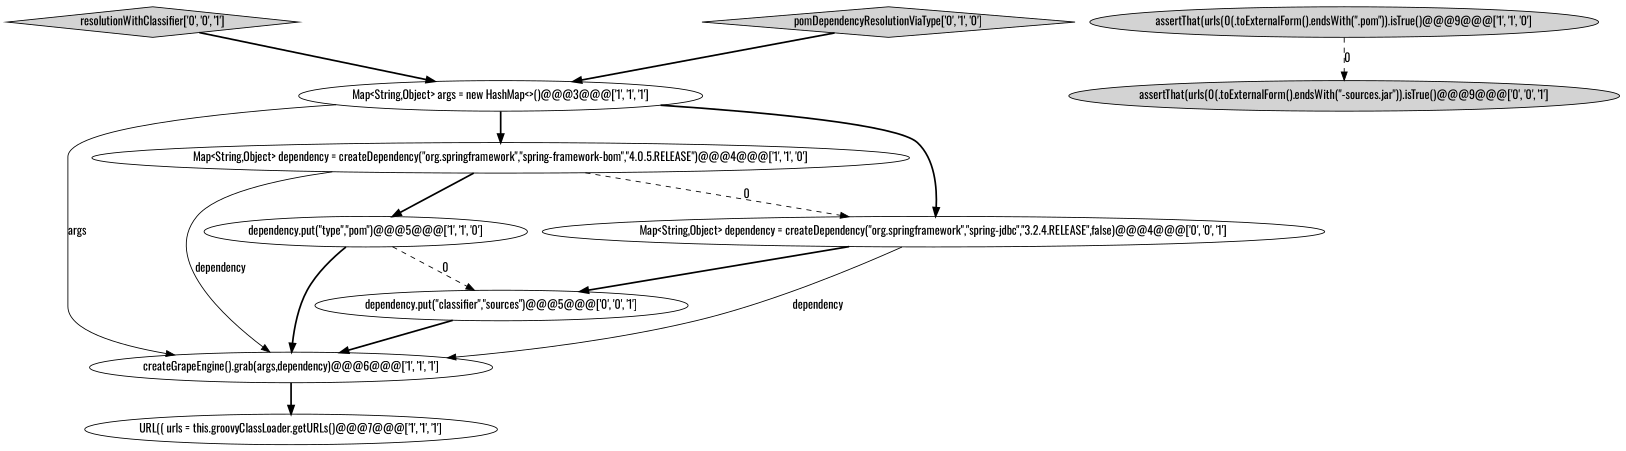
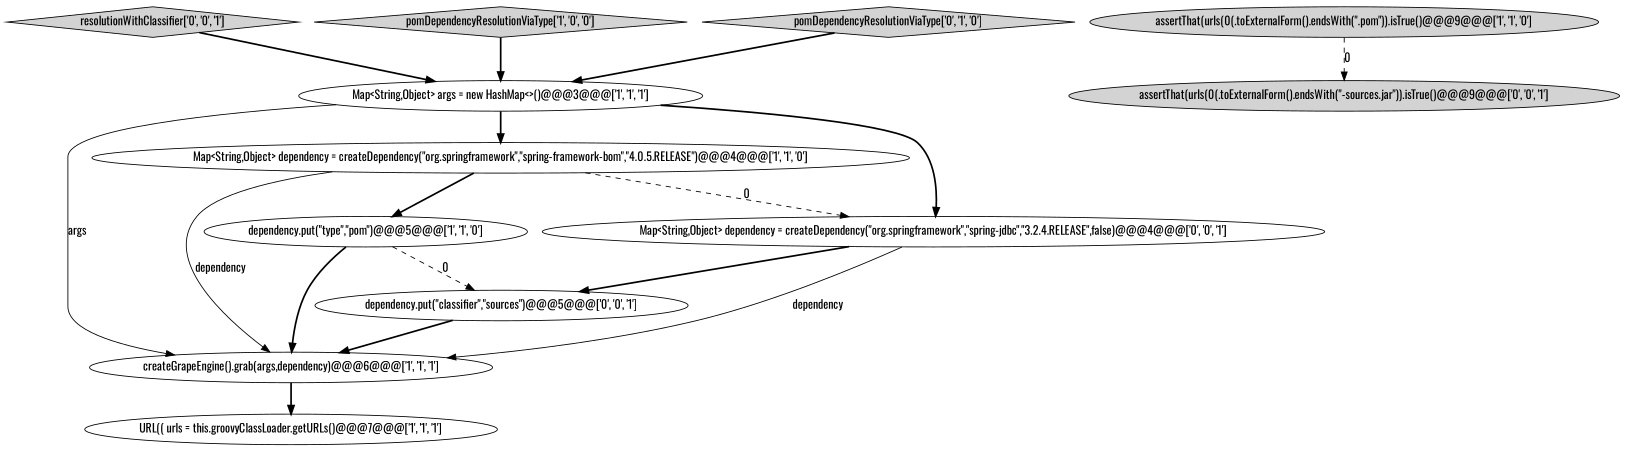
none -> (501, 22)
